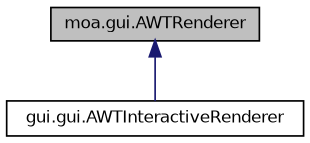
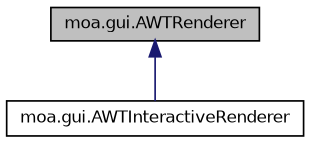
(155, 118) -> (155, 118)
